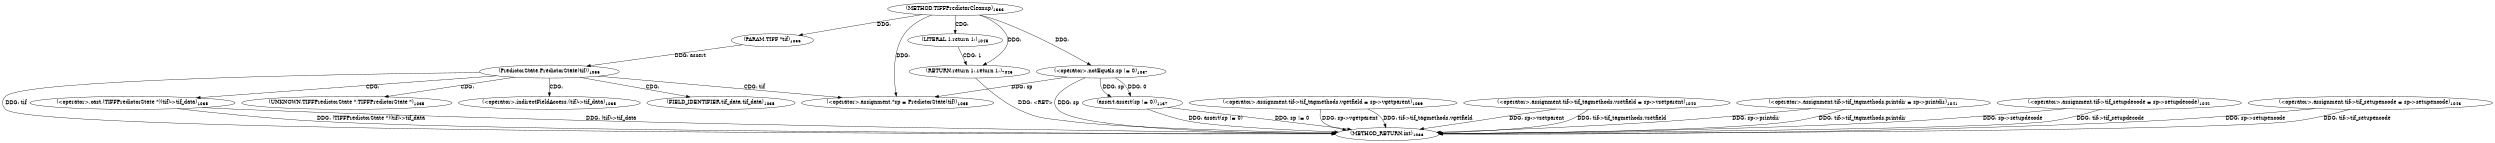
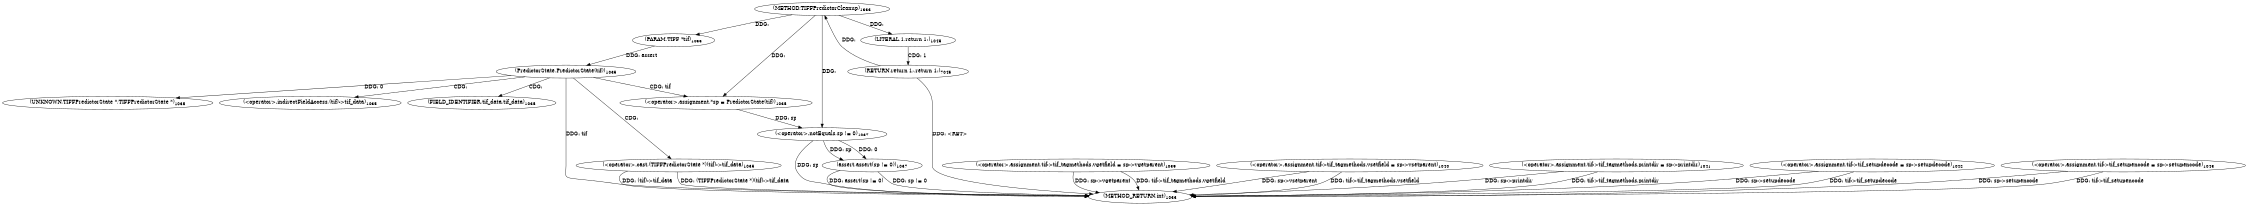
(963, 25) -> (878, 25)
(1007, 37) -> (846, 50)
(468, 87) -> (374, 87)
(1003, 87) -> (768, 118)
(1163, 102) -> (902, 165)
